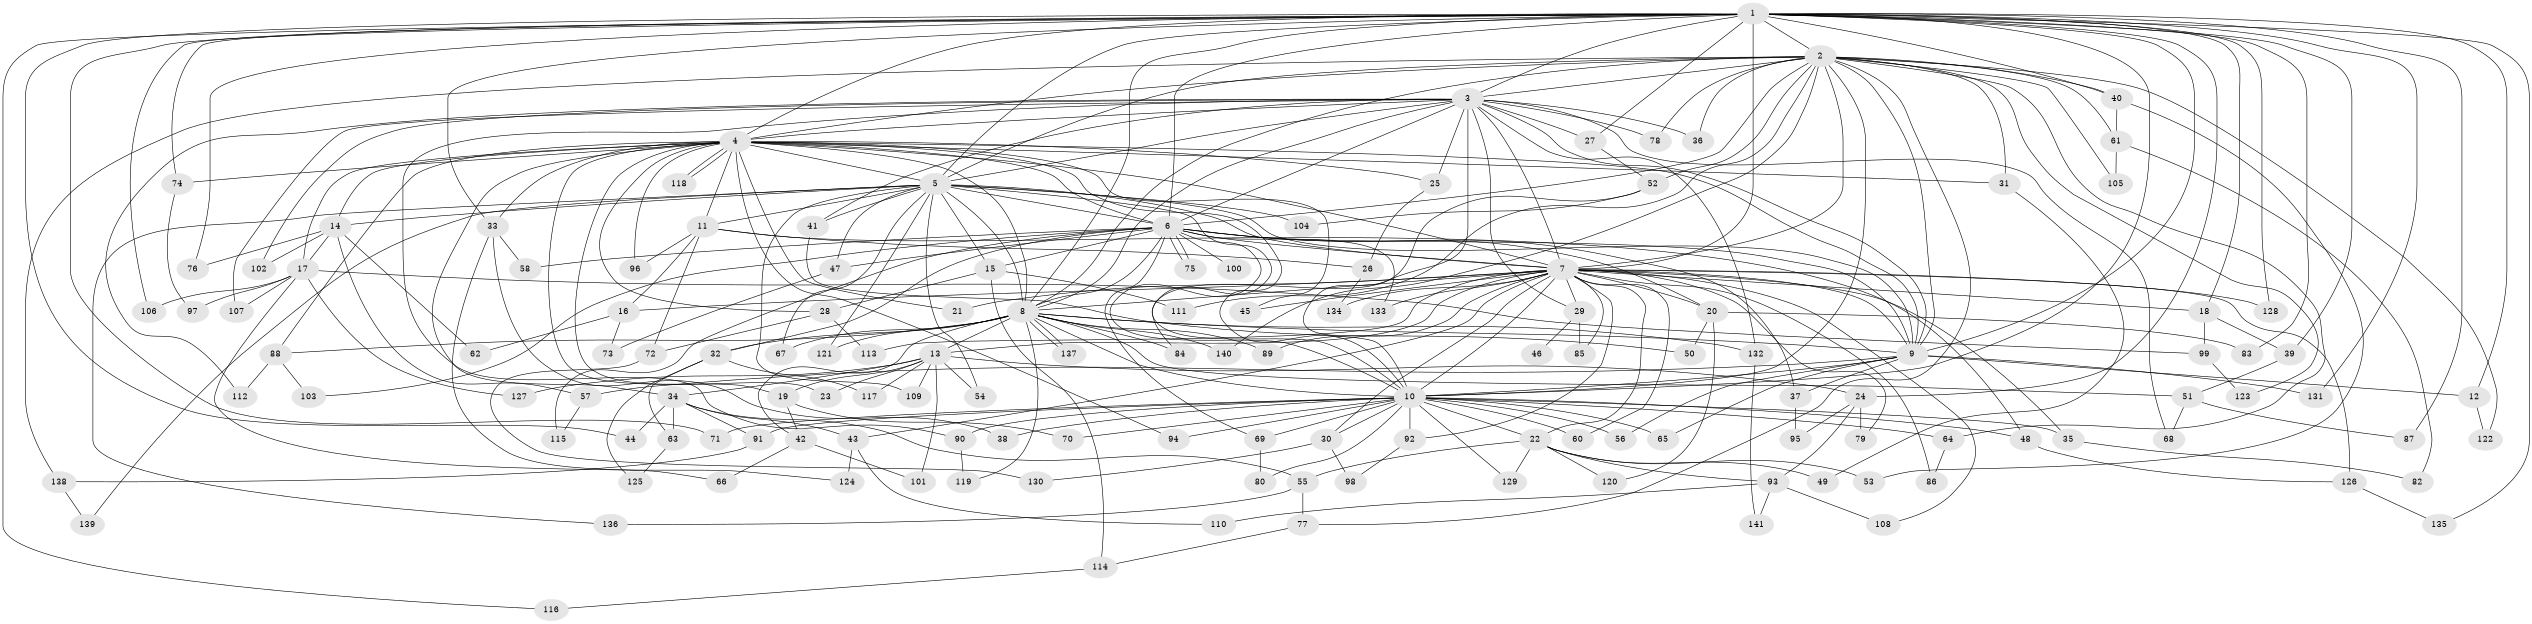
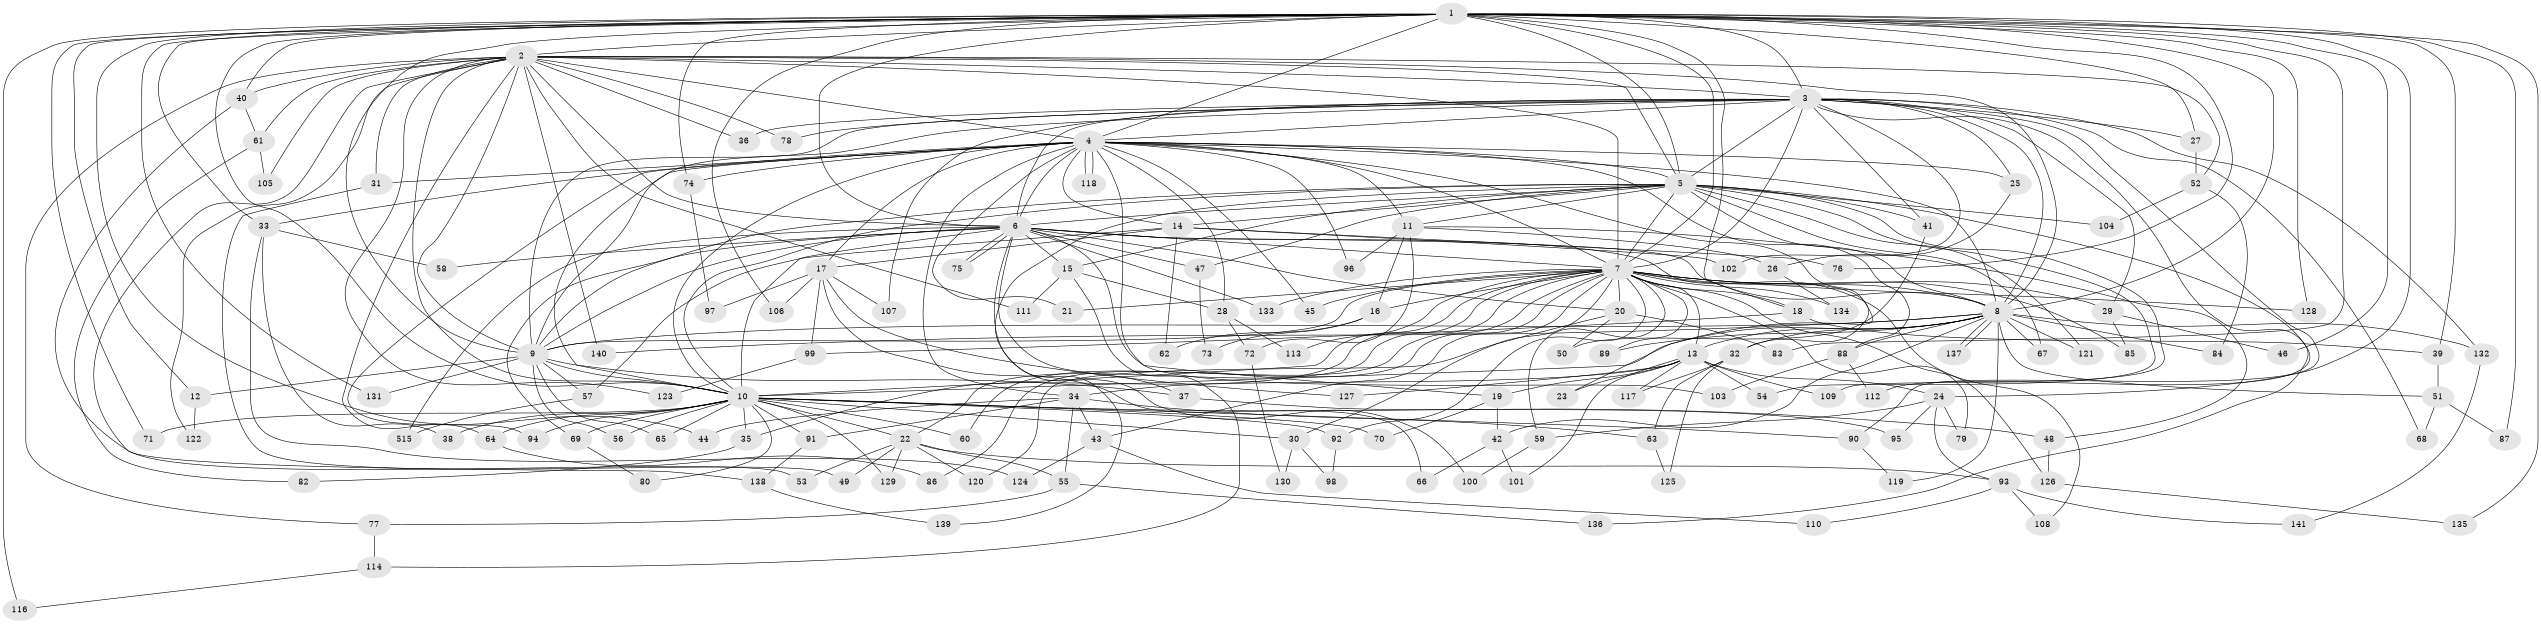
none -> (2153, 31)
(559, 440) -> (404, 440)
none -> (1540, 440)
